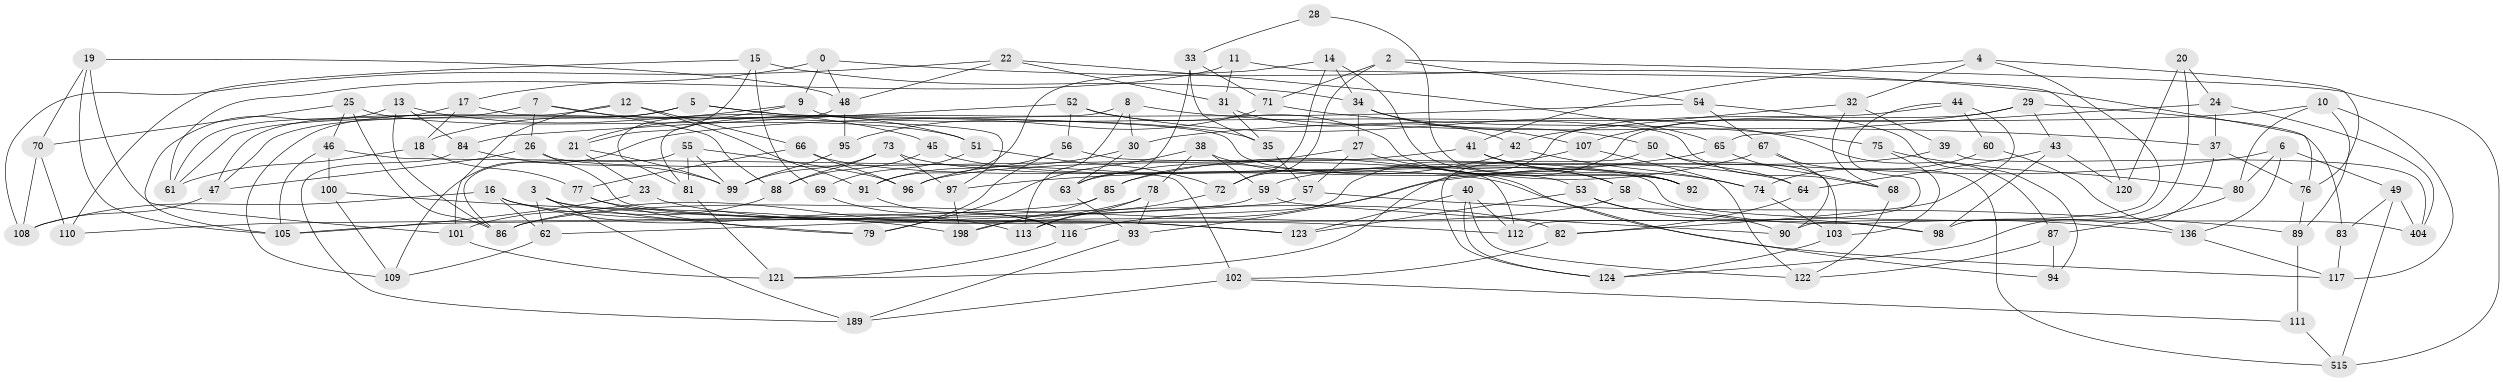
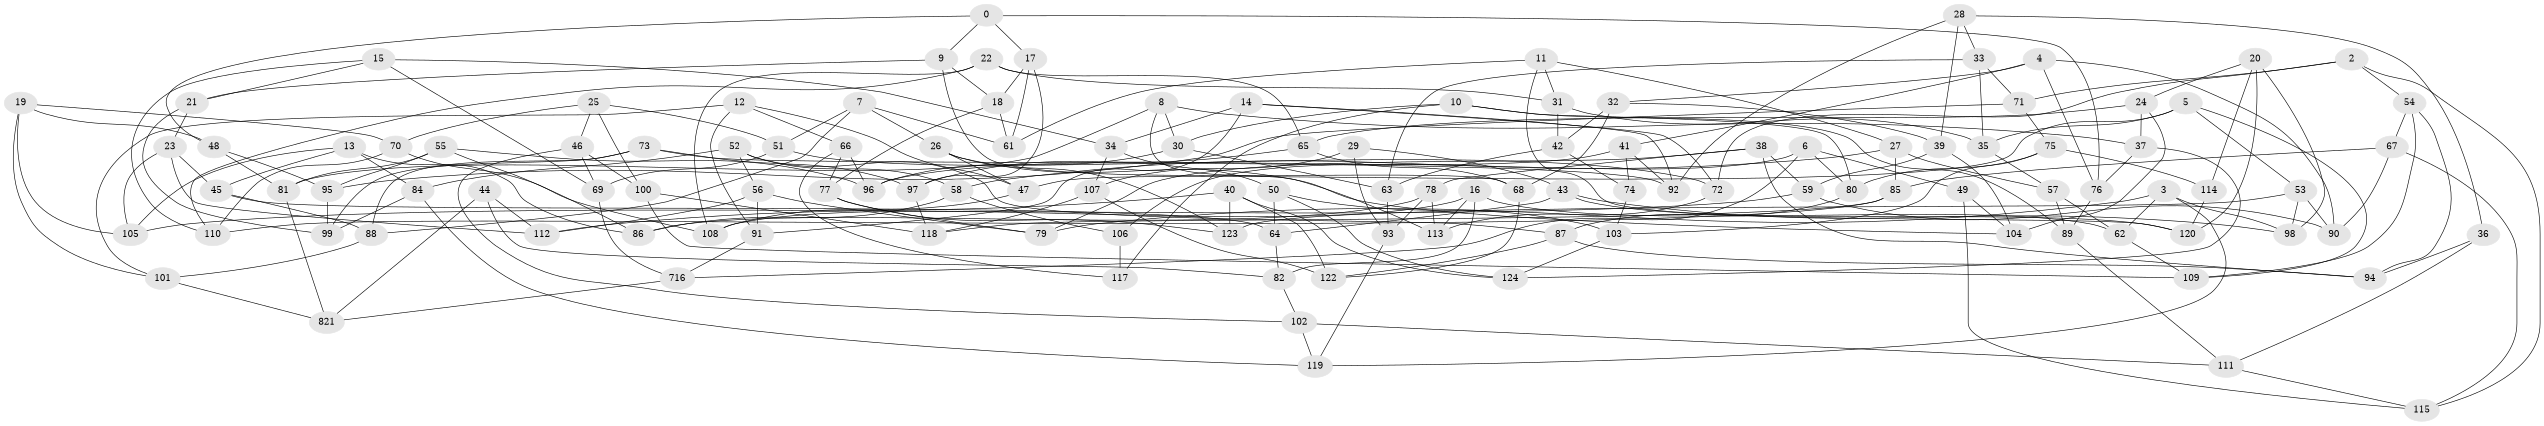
(935, 79) -> (555, 94)
none -> (1949, 87)
(1358, 125) -> (1705, 92)
(1989, 147) -> none
none -> (193, 169)
(711, 170) -> (367, 175)
(287, 178) -> (588, 169)
(404, 191) -> (617, 148)
none -> (2209, 191)
(961, 235) -> (929, 235)
(1069, 235) -> (677, 279)
(2189, 235) -> (1120, 235)
(2342, 235) -> none
(2419, 235) -> (2014, 235)
none -> (2483, 235)
(777, 279) -> (327, 323)
(855, 323) -> (1315, 366)
(2339, 366) -> (2422, 410)
